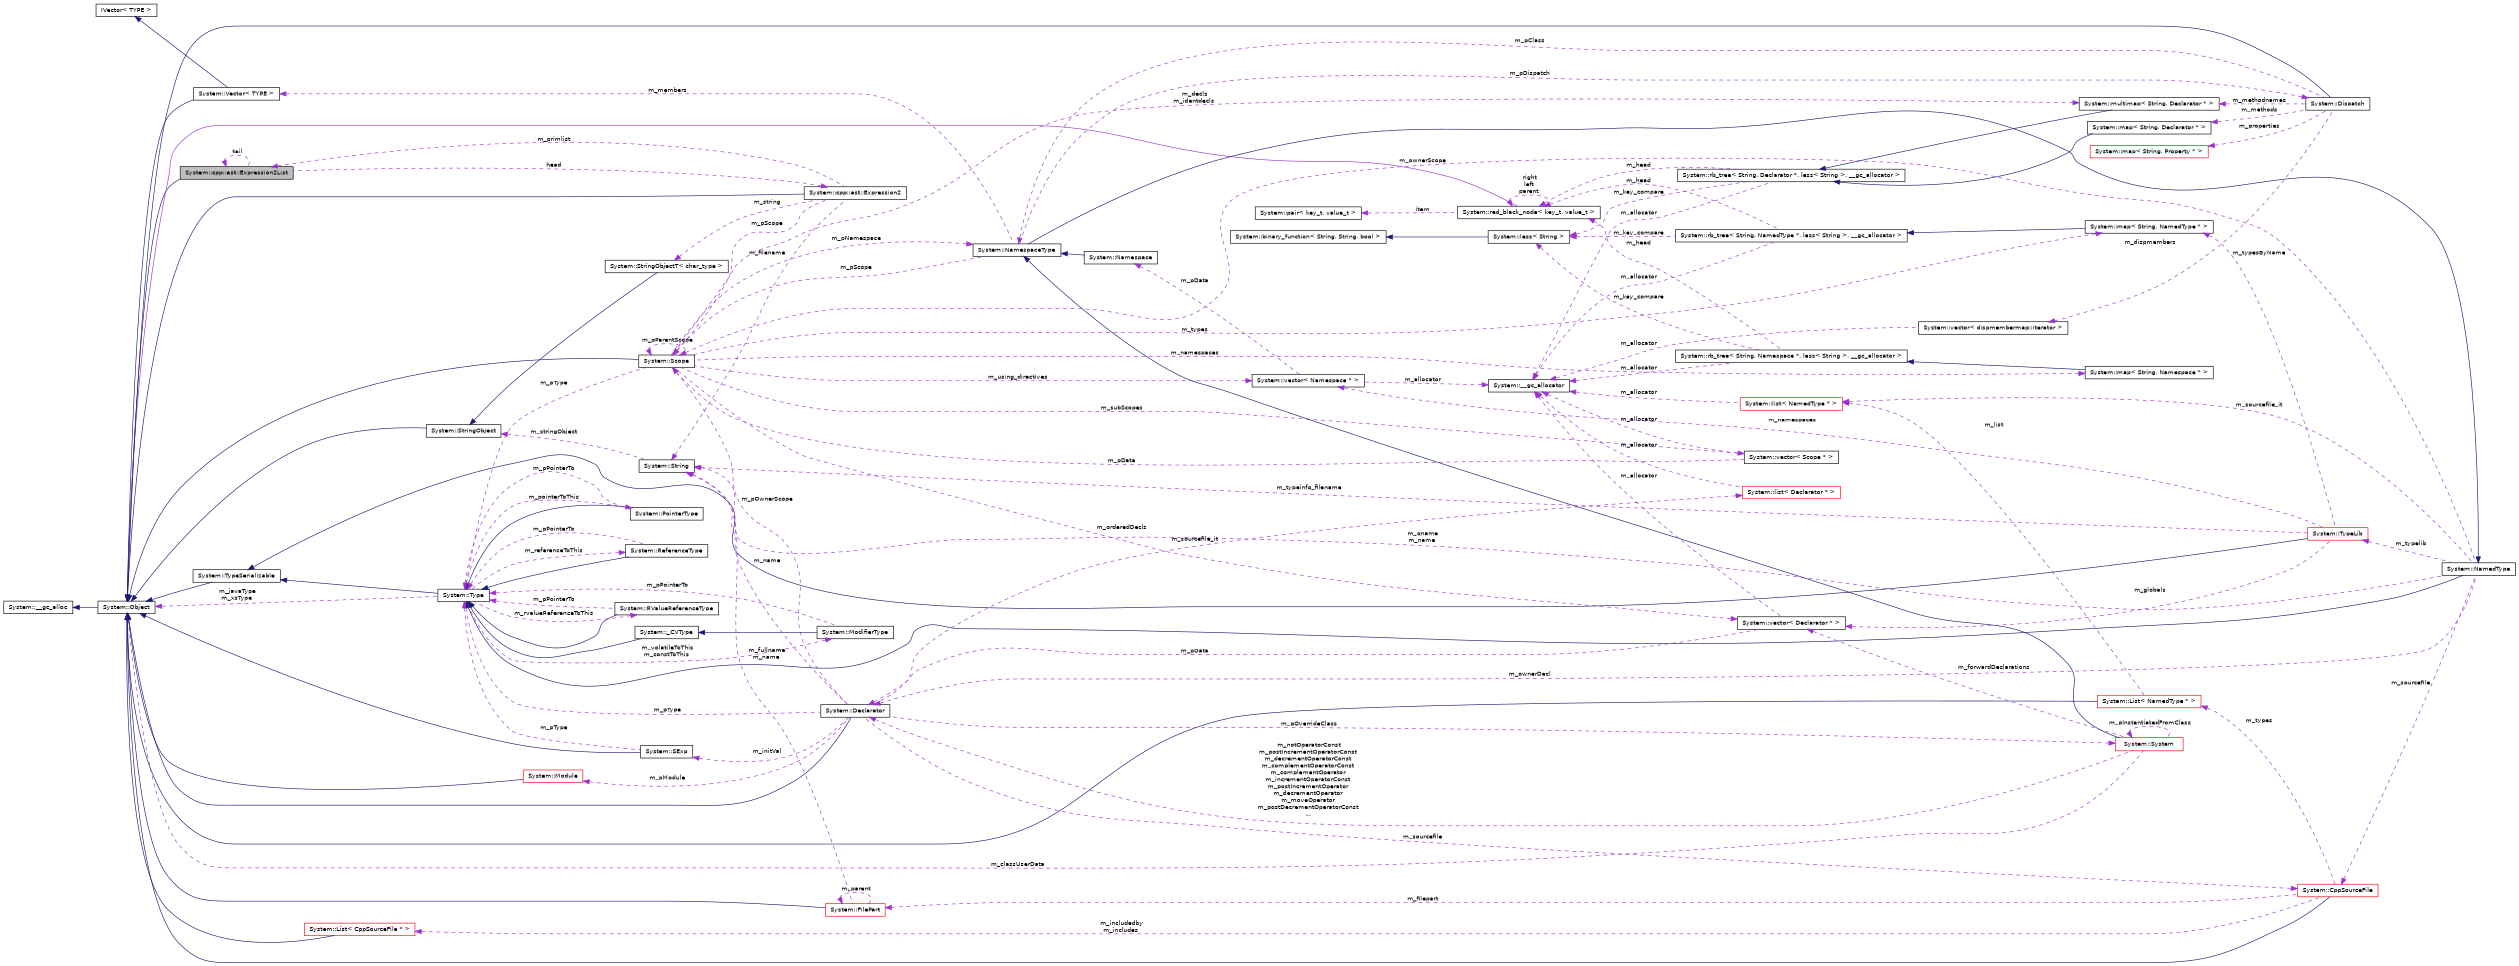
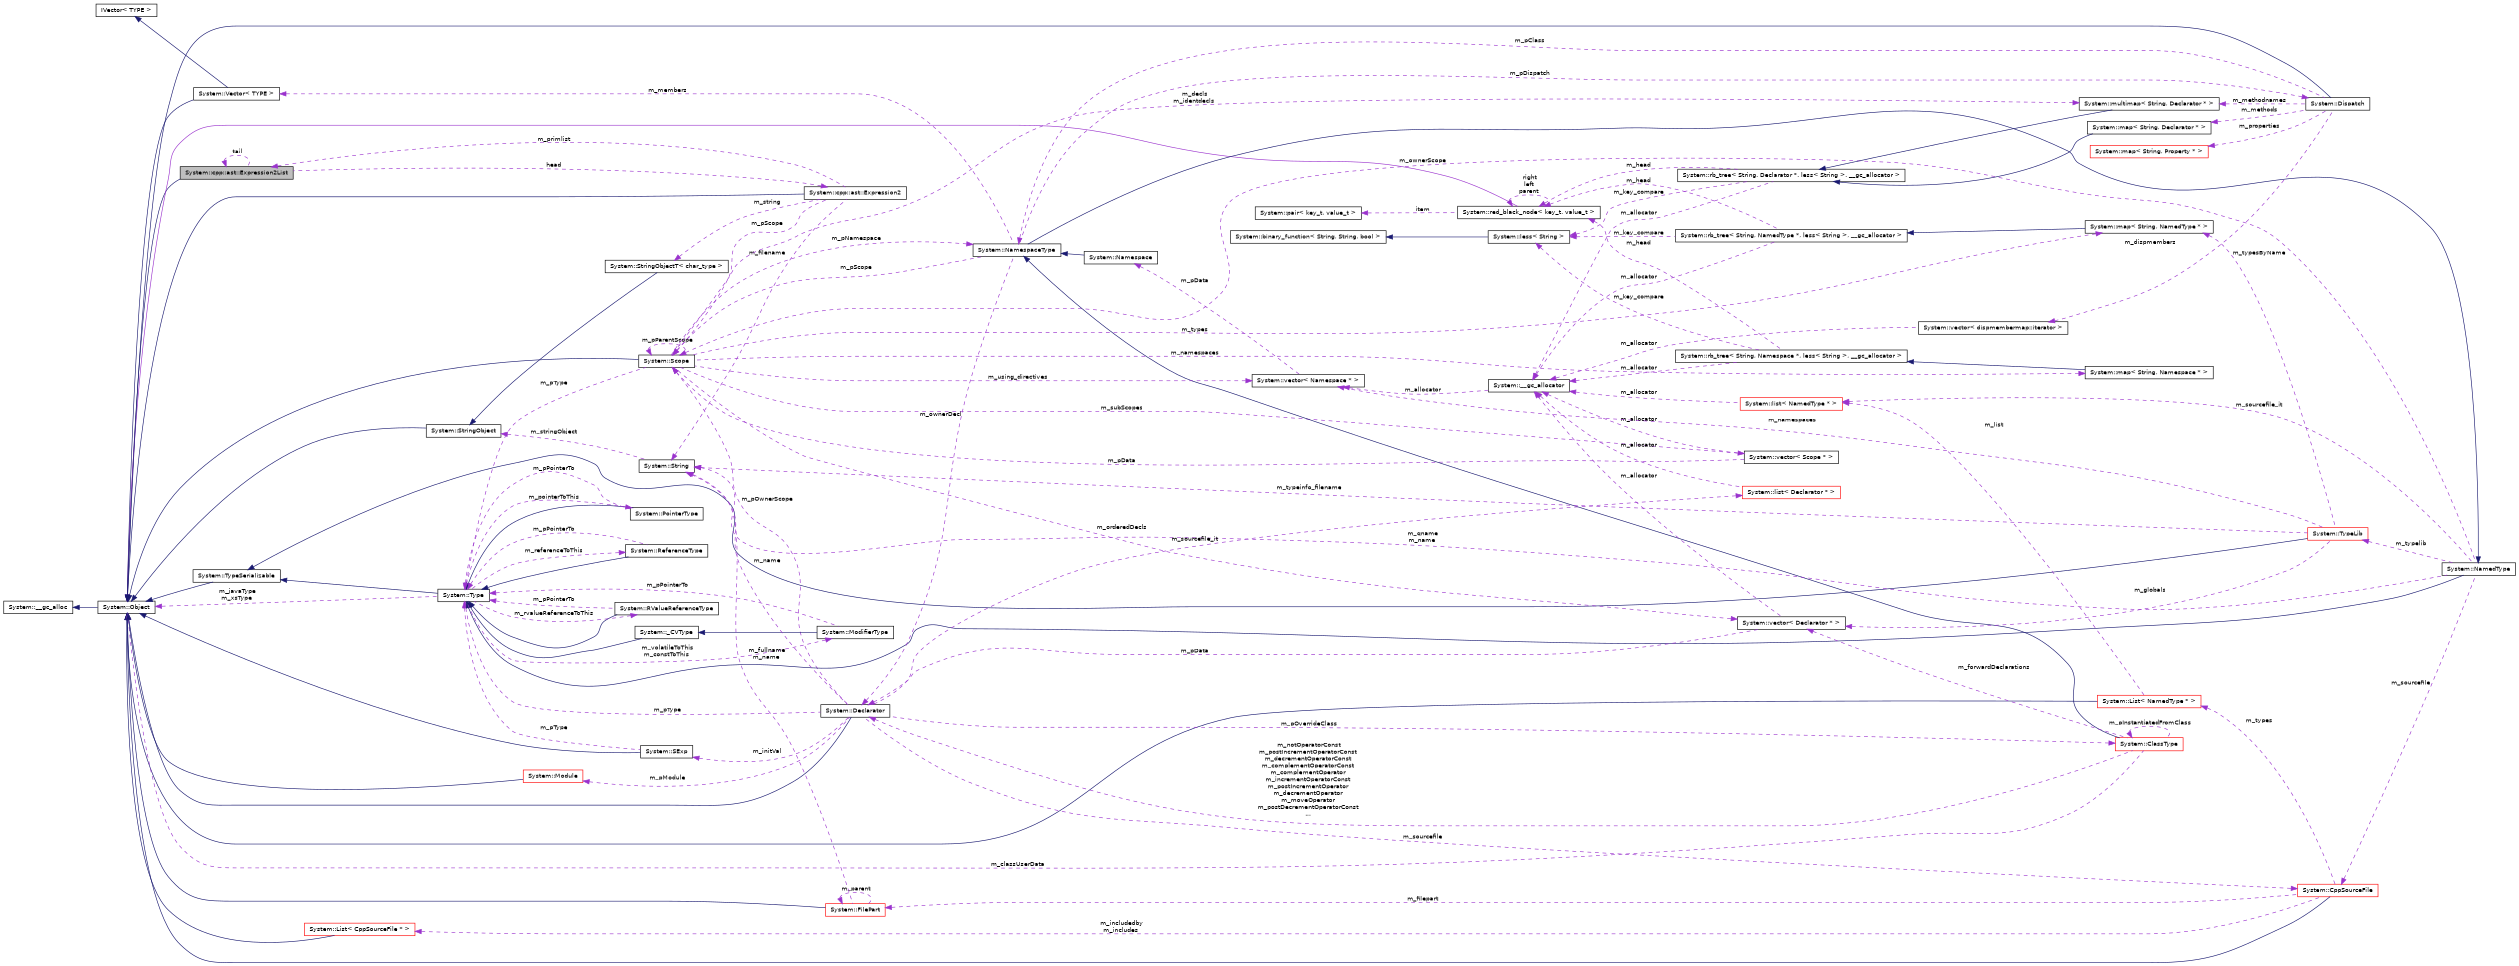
(1423, 383) -> (1419, 394)
(1699, 677) -> (950, 483)
(2149, 744) -> (2149, 744)
